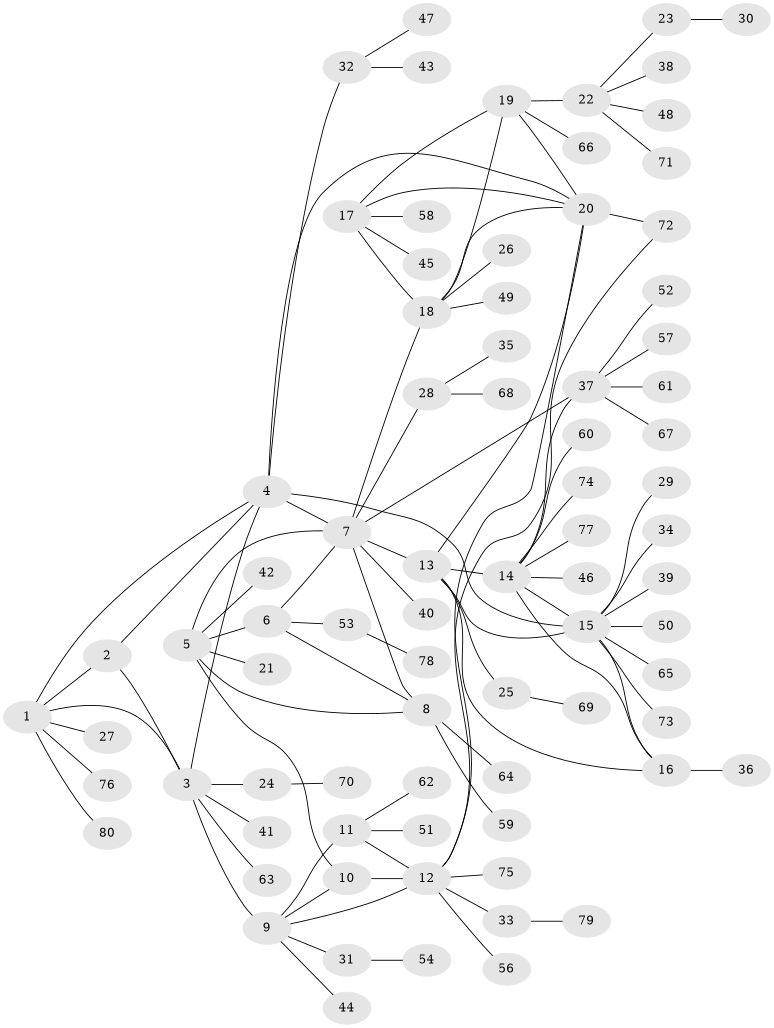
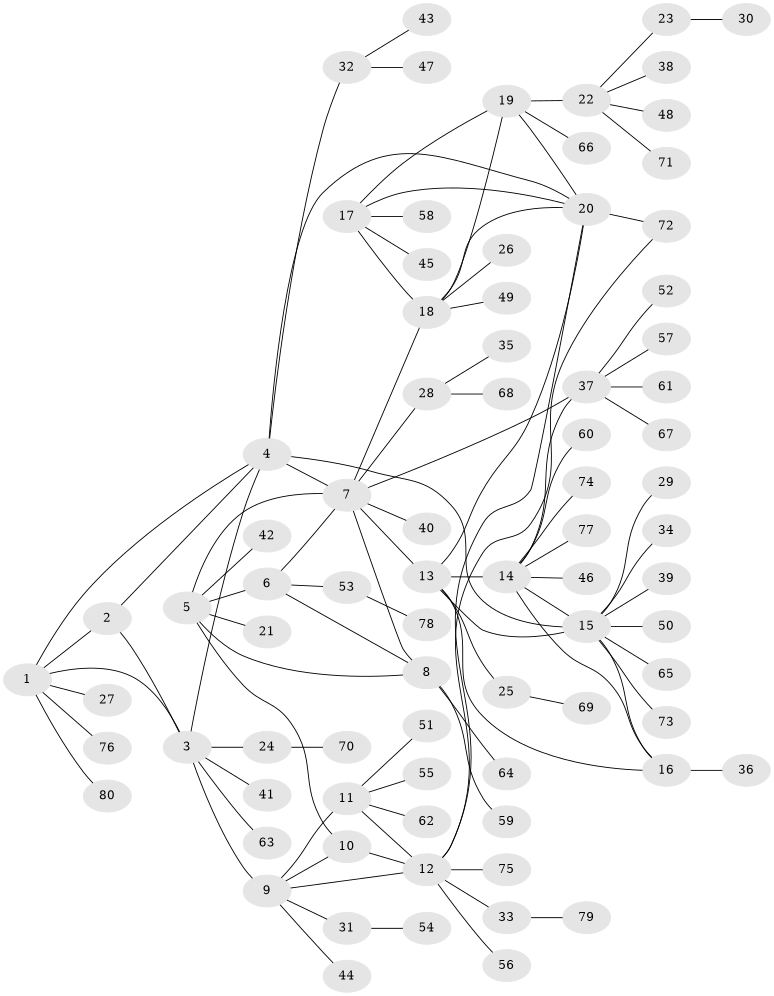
none -> (427, 774)
